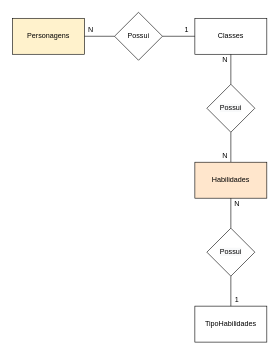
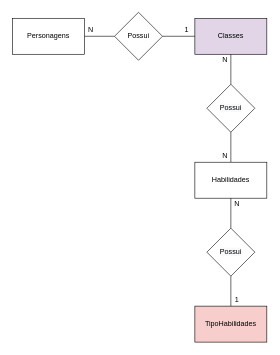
(48, 36) -> (48, 36)
(231, 36) -> (231, 36)
(231, 180) -> (231, 180)
(231, 324) -> (231, 324)
